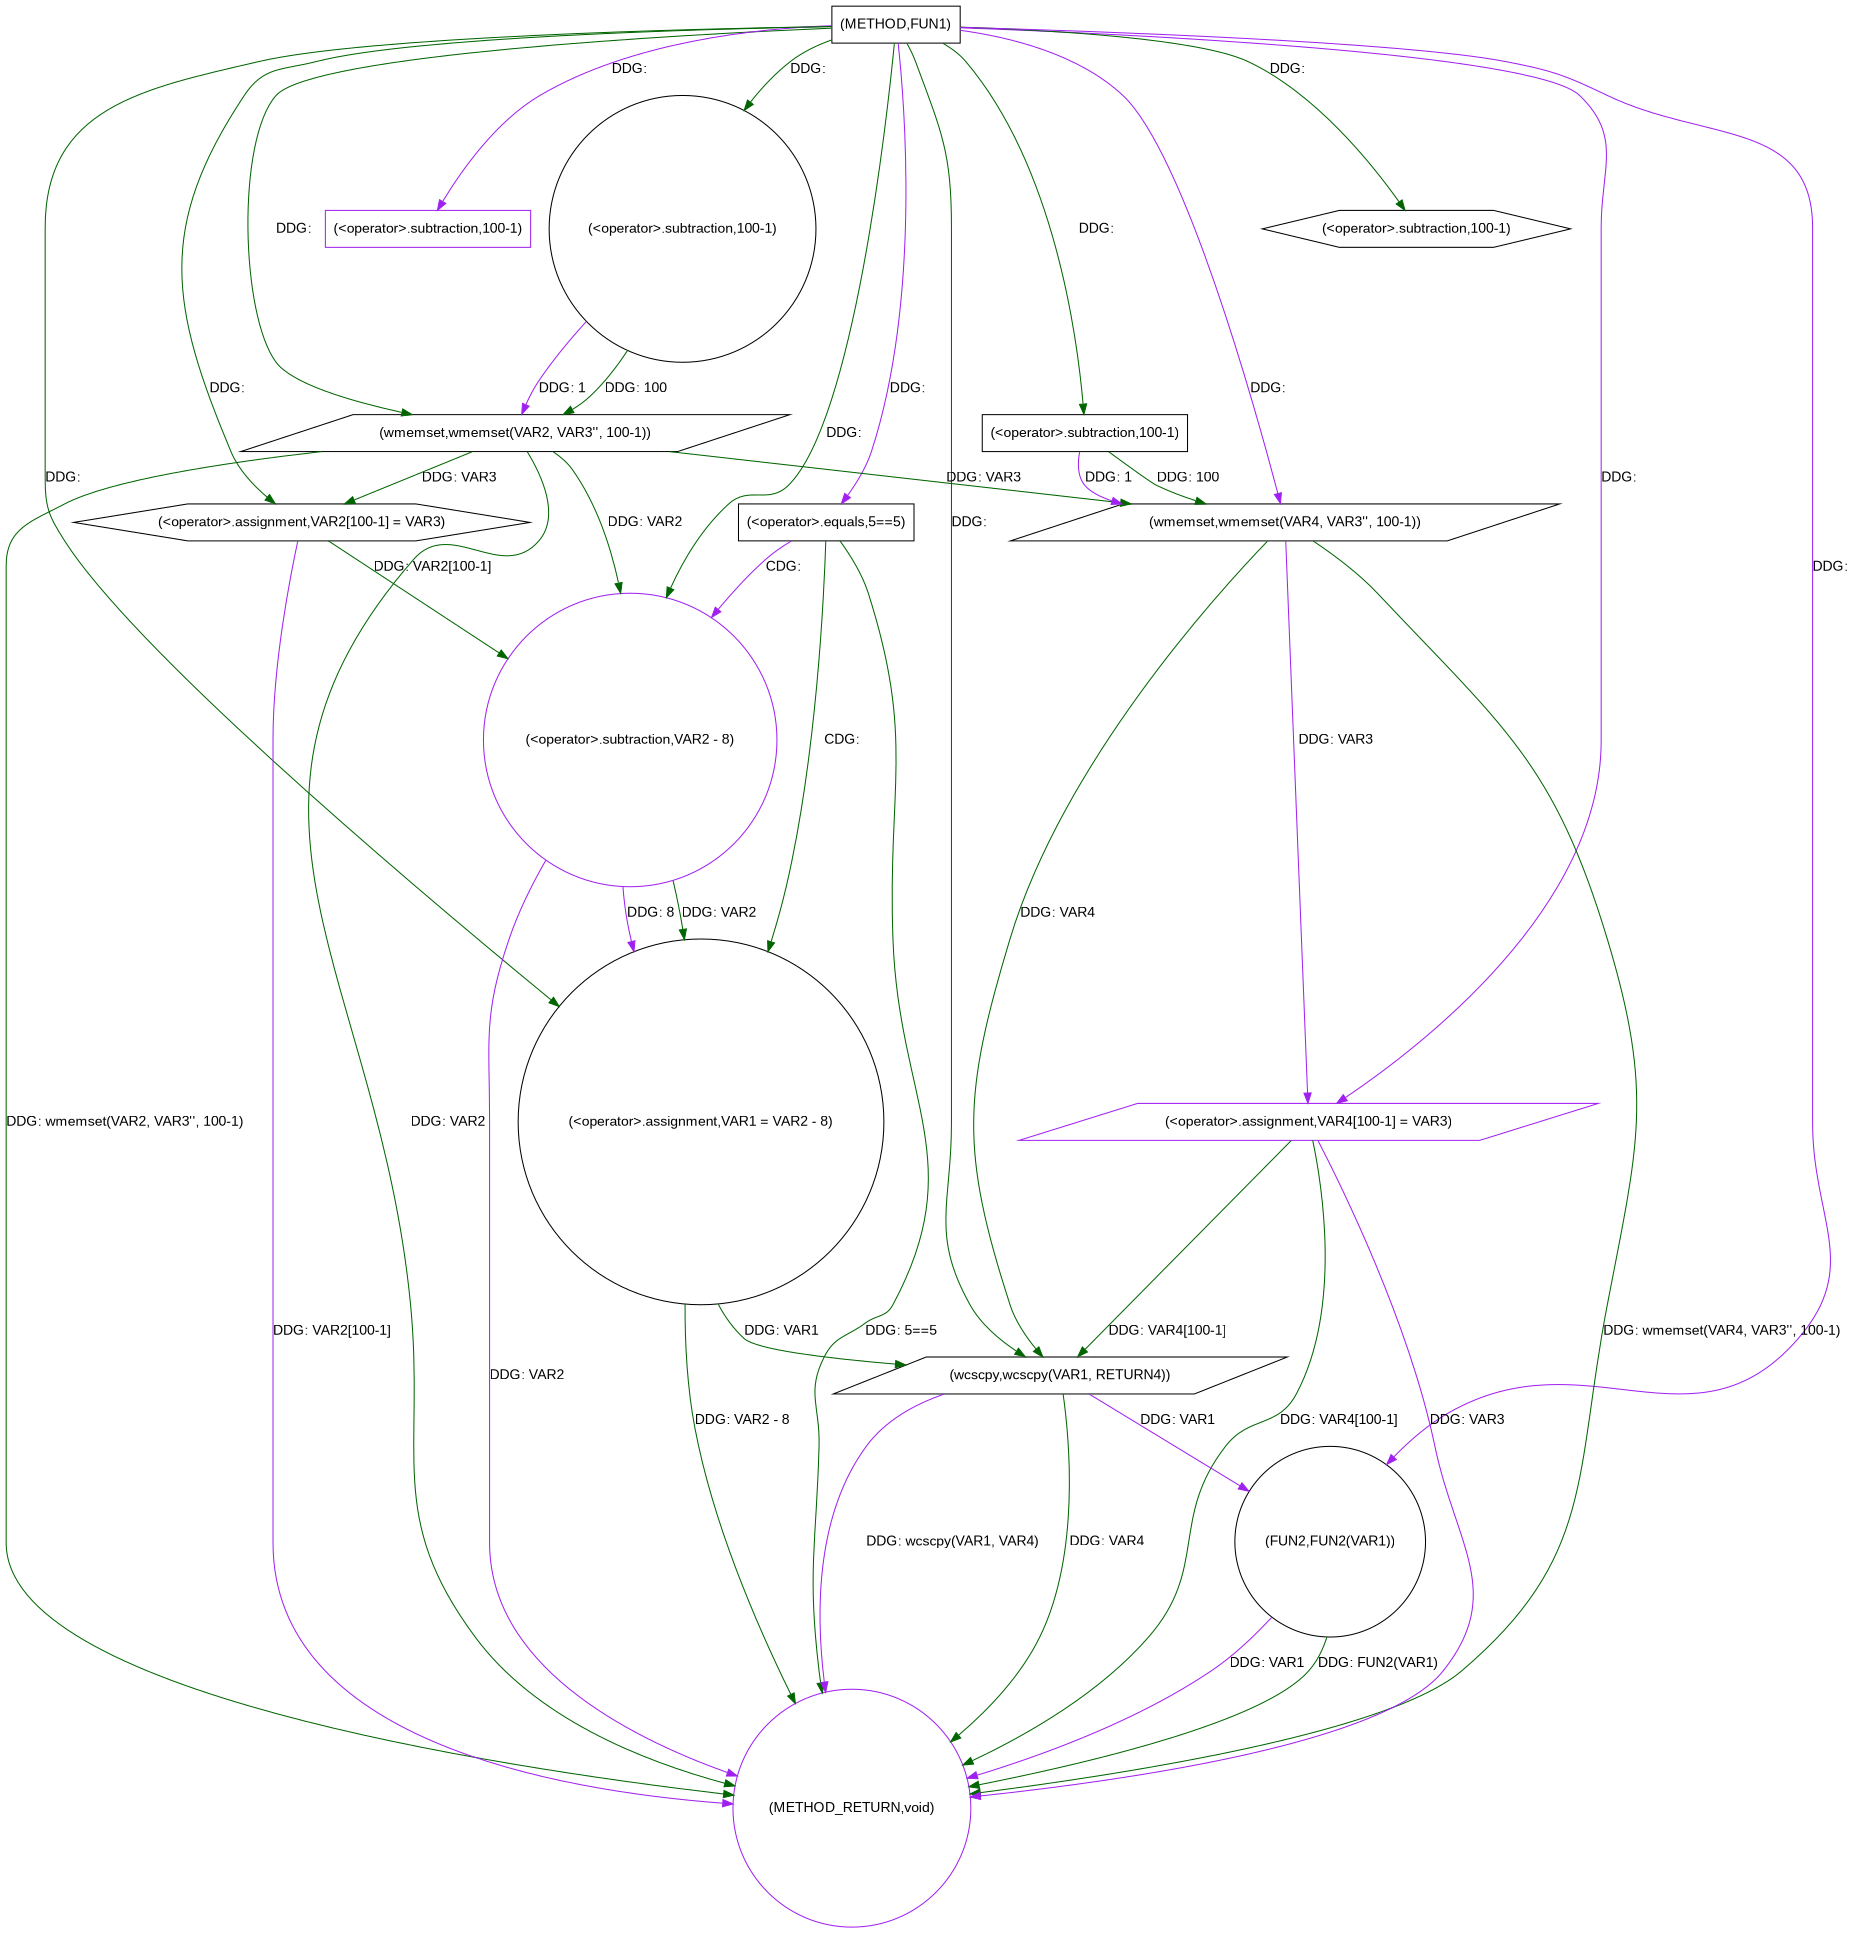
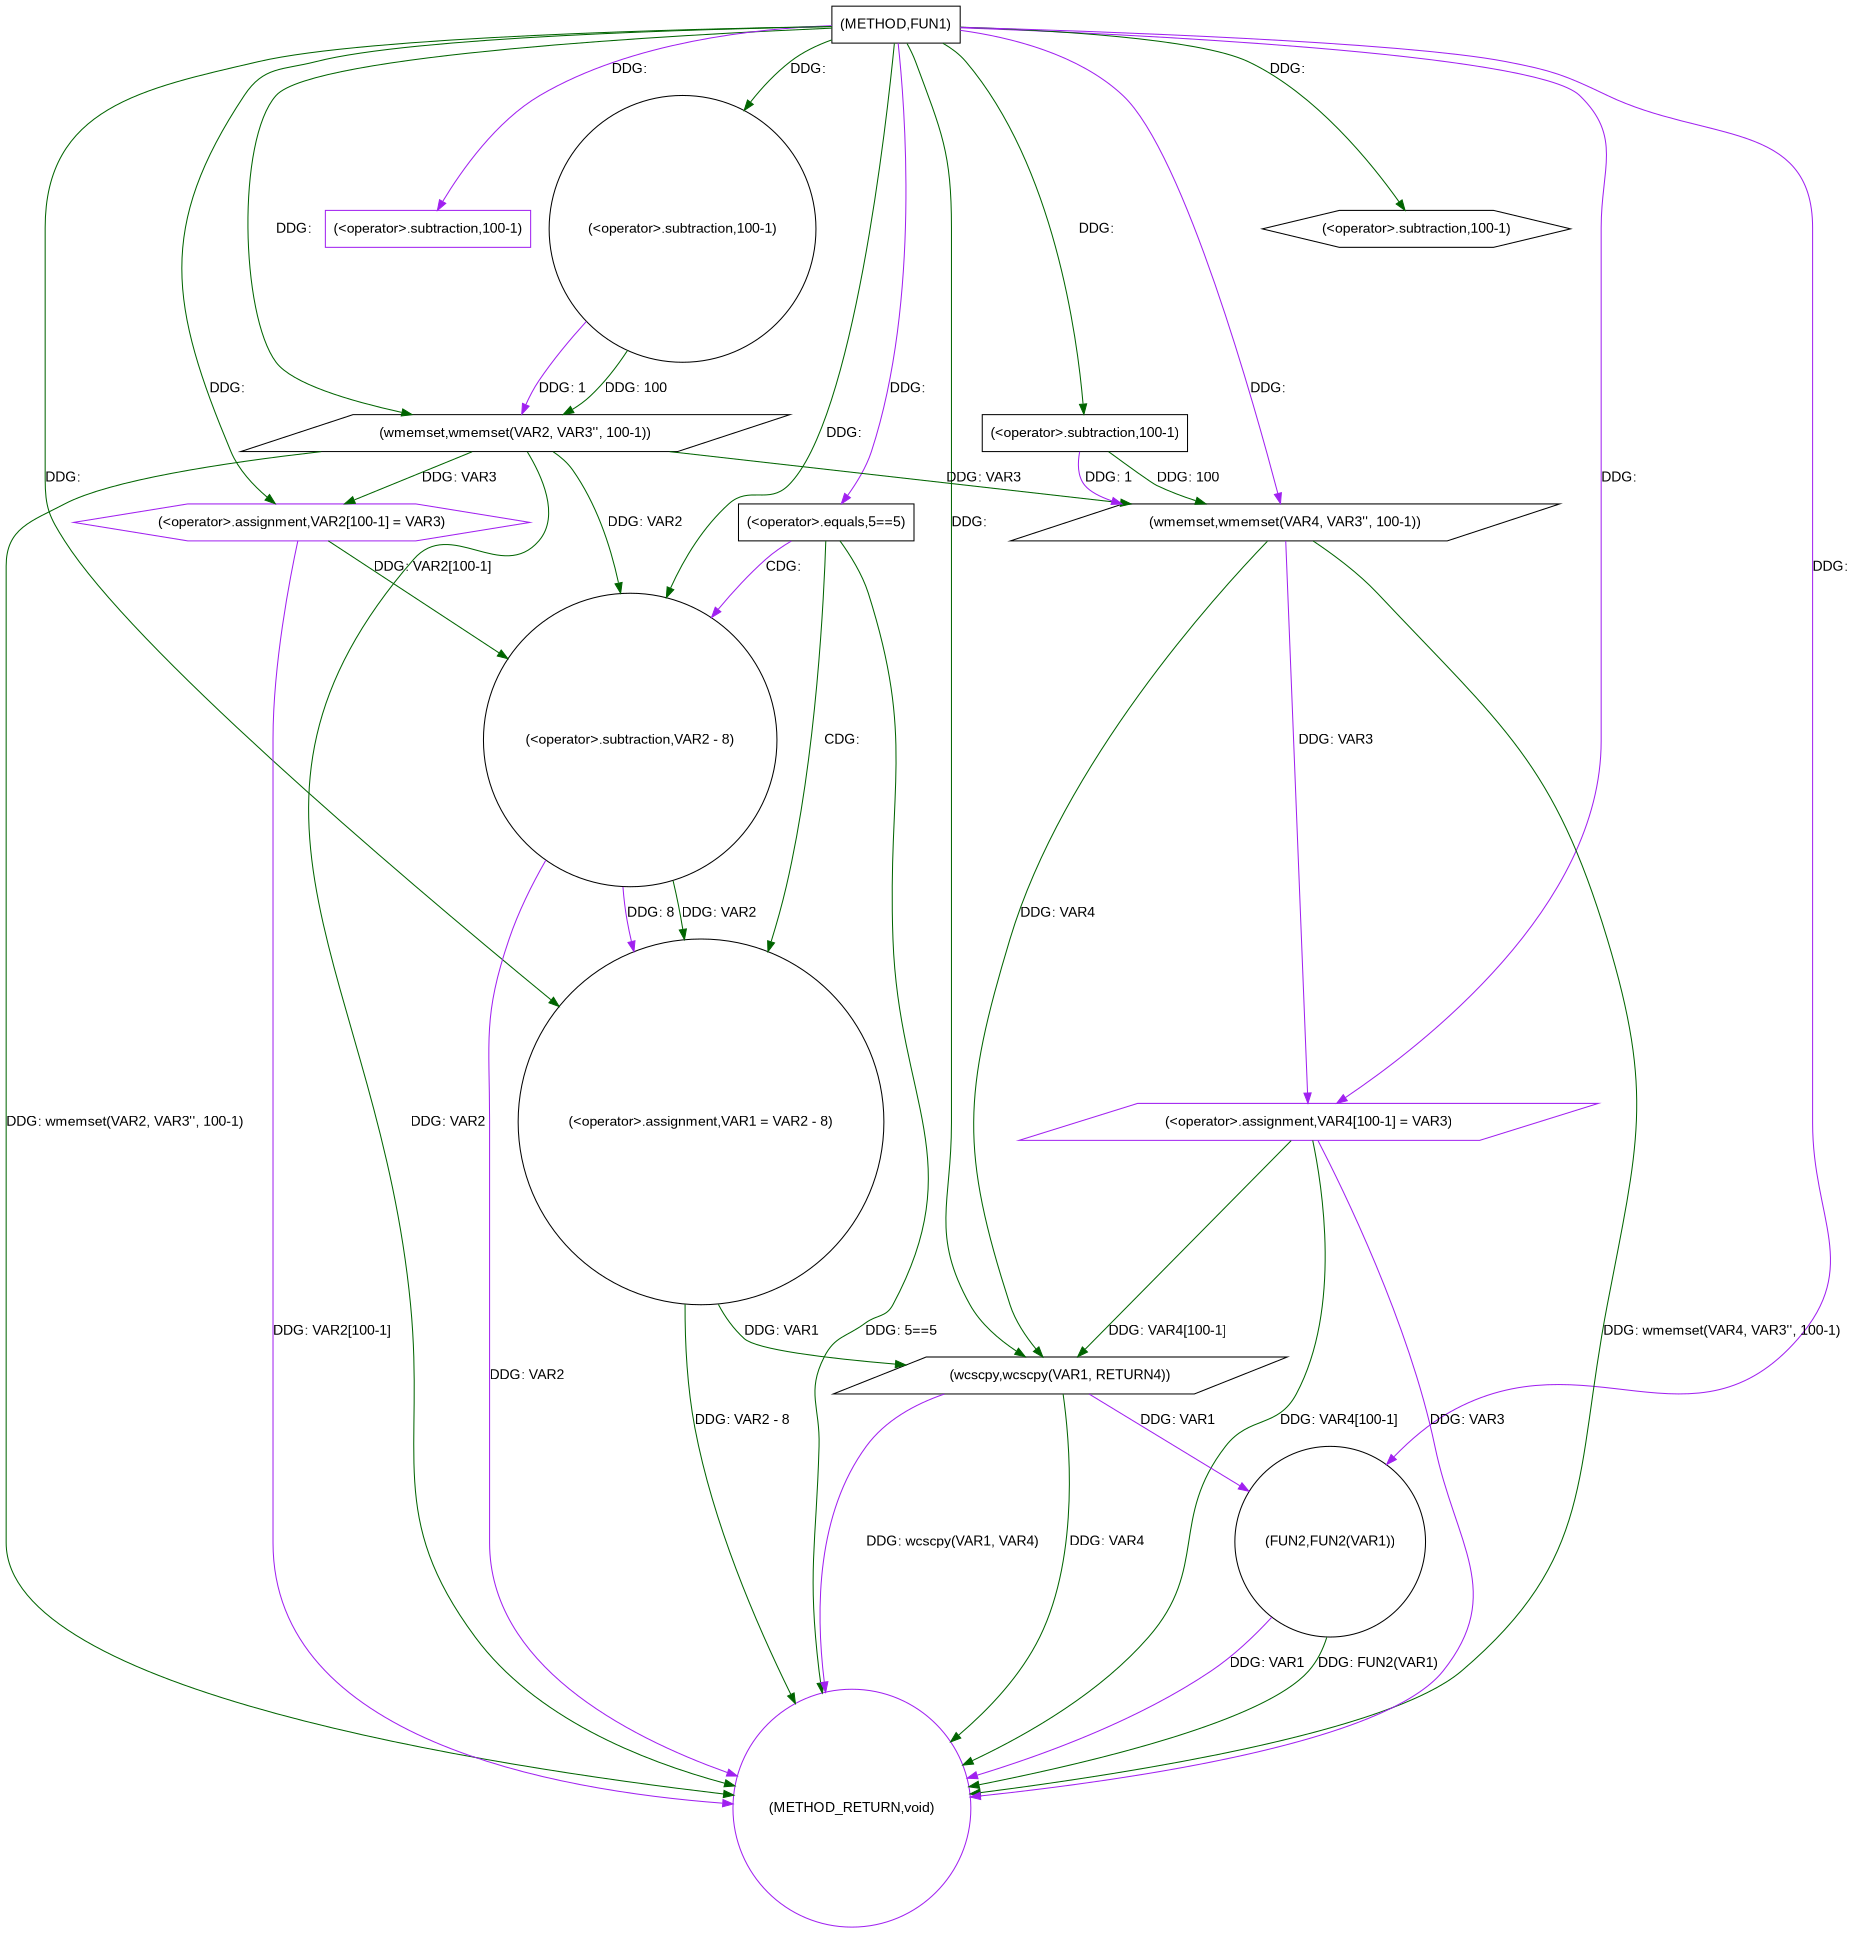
(302, 522) -> (302, 522)
(630, 740) -> (630, 740)
